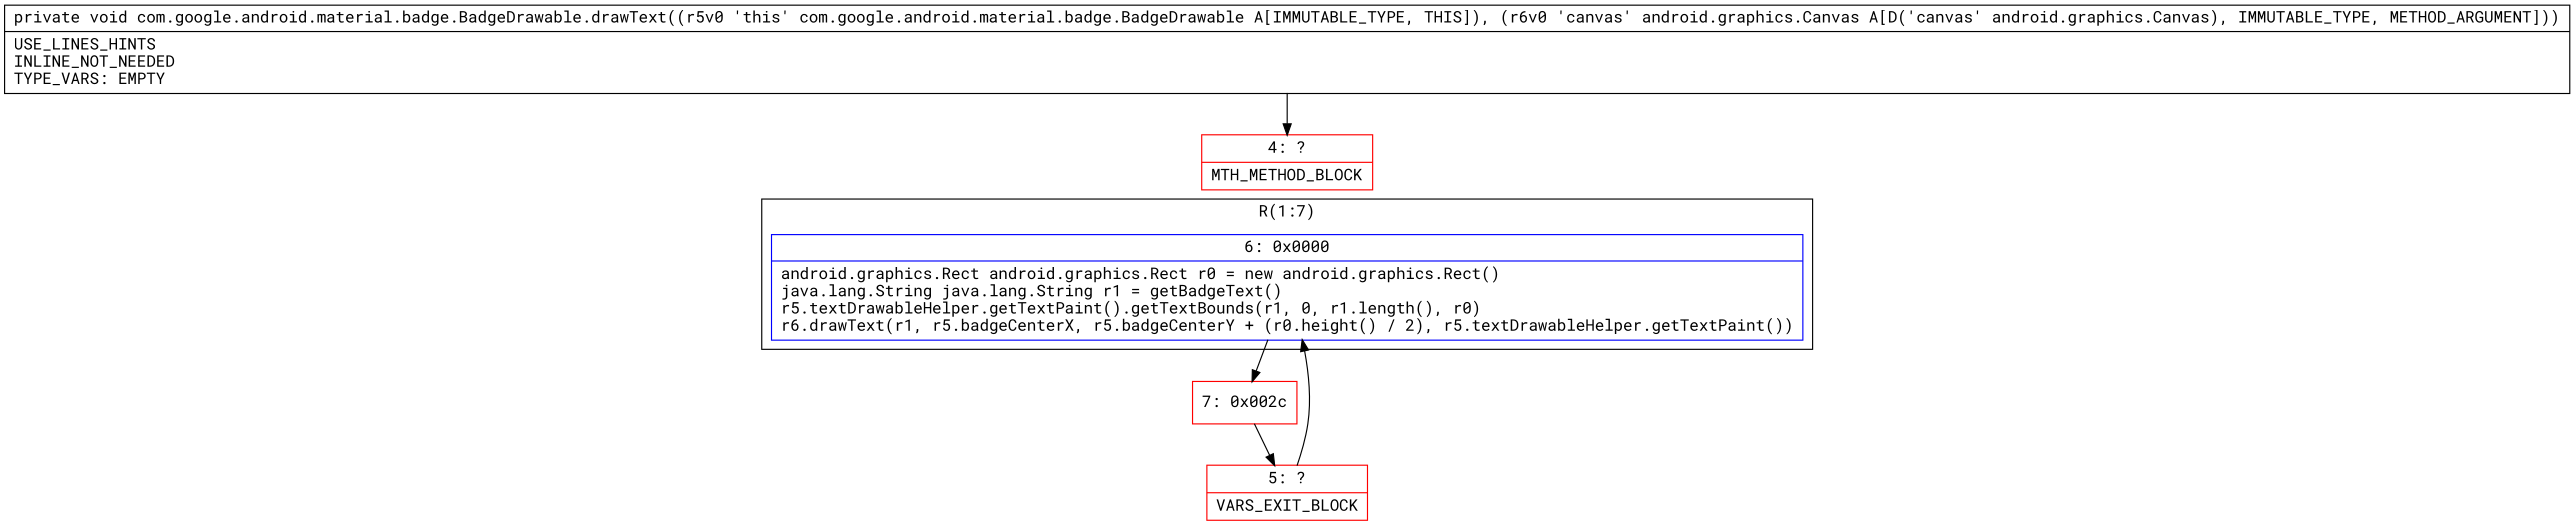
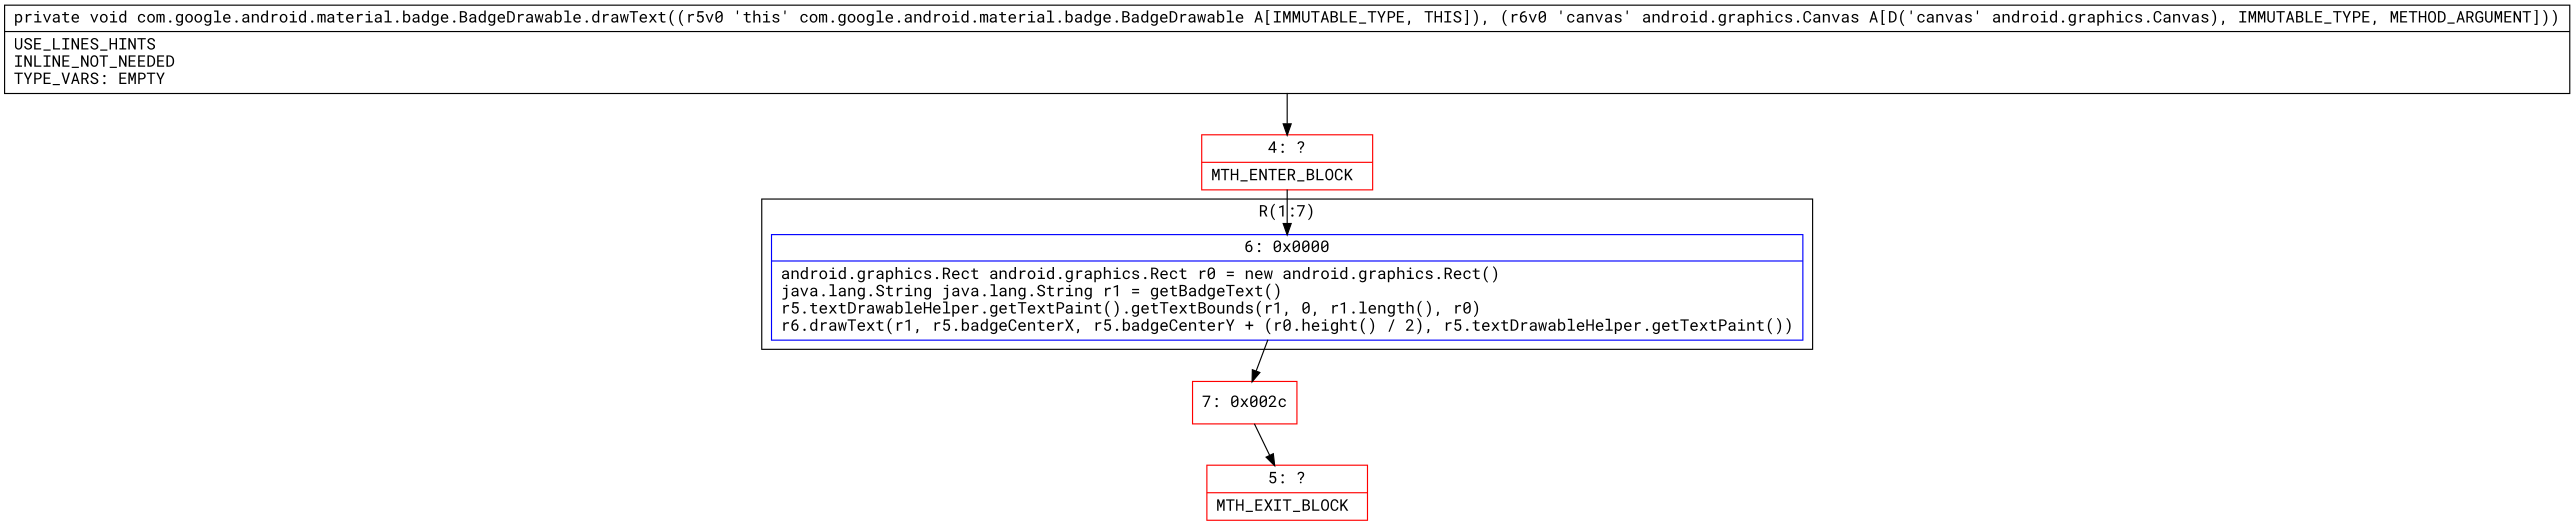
(1287, 176) -> (1282, 176)
(1309, 409) -> (1287, 206)
(1287, 506) -> (1283, 506)
